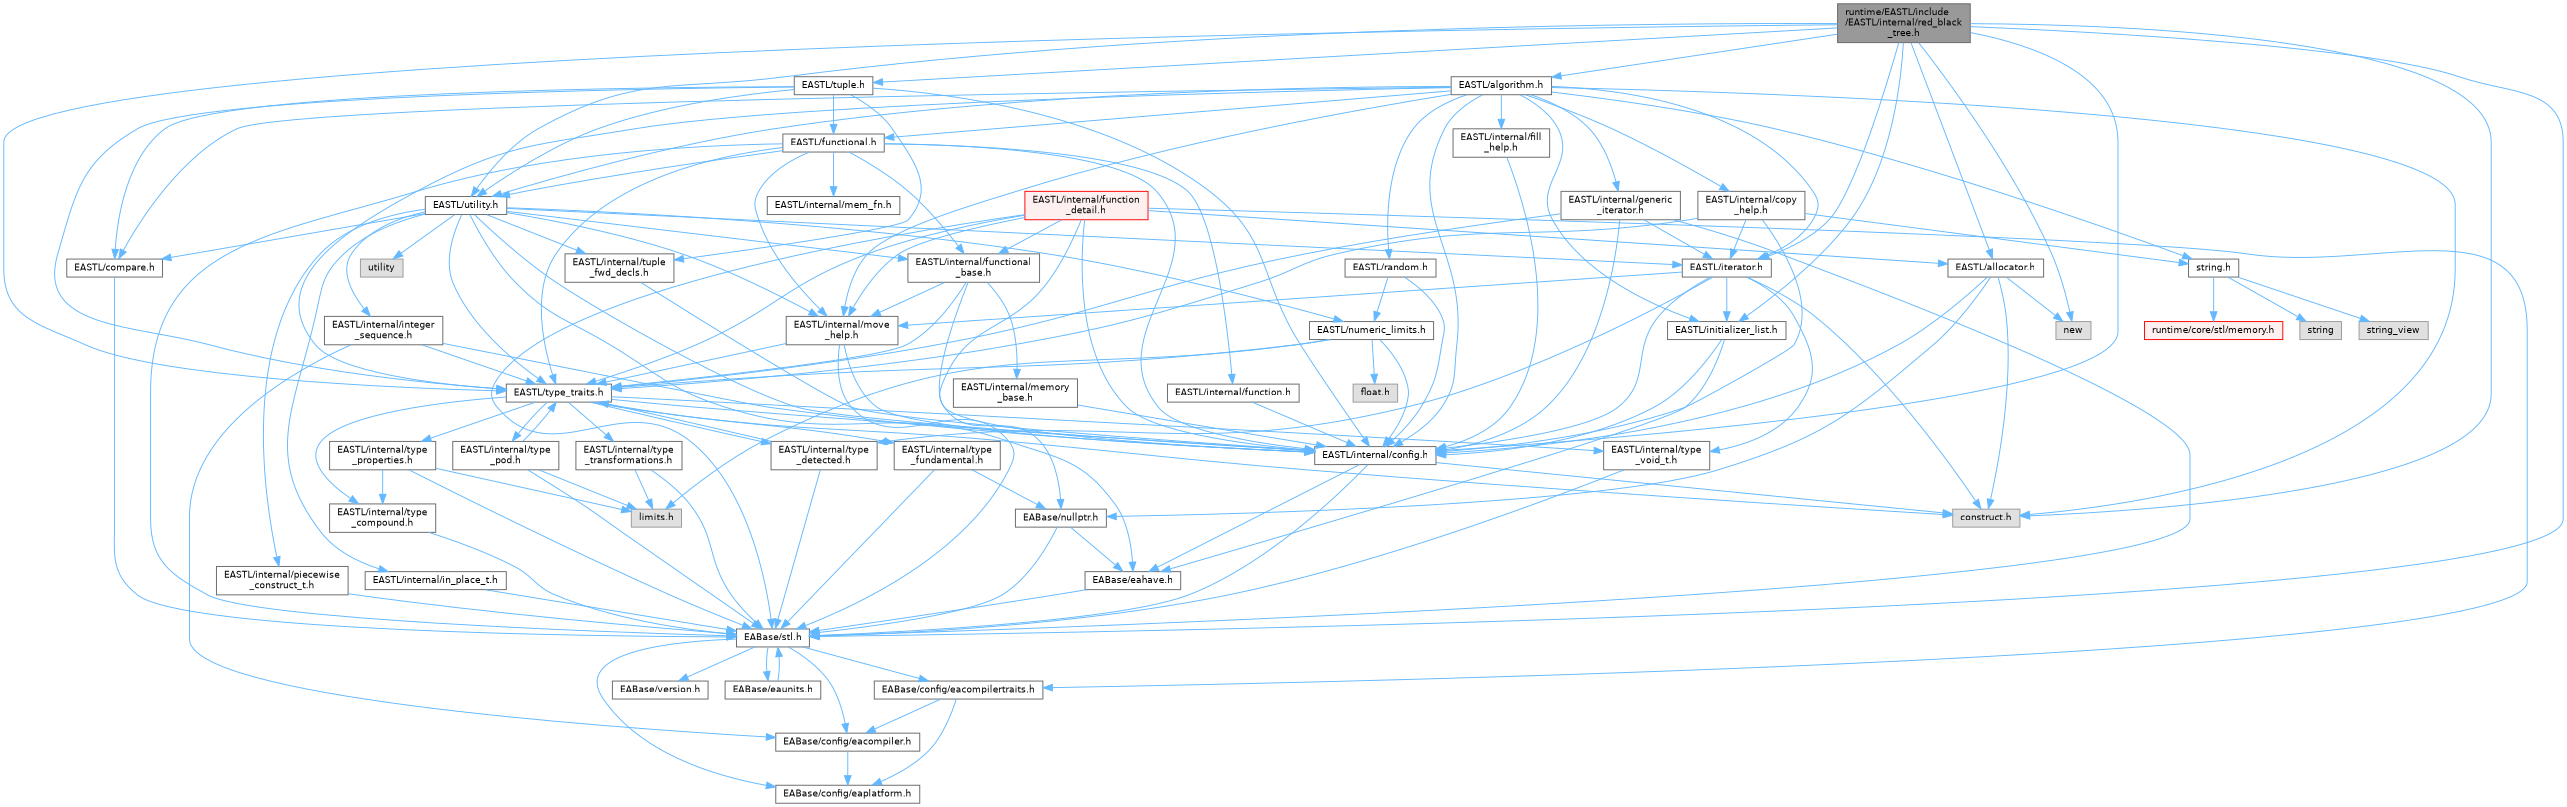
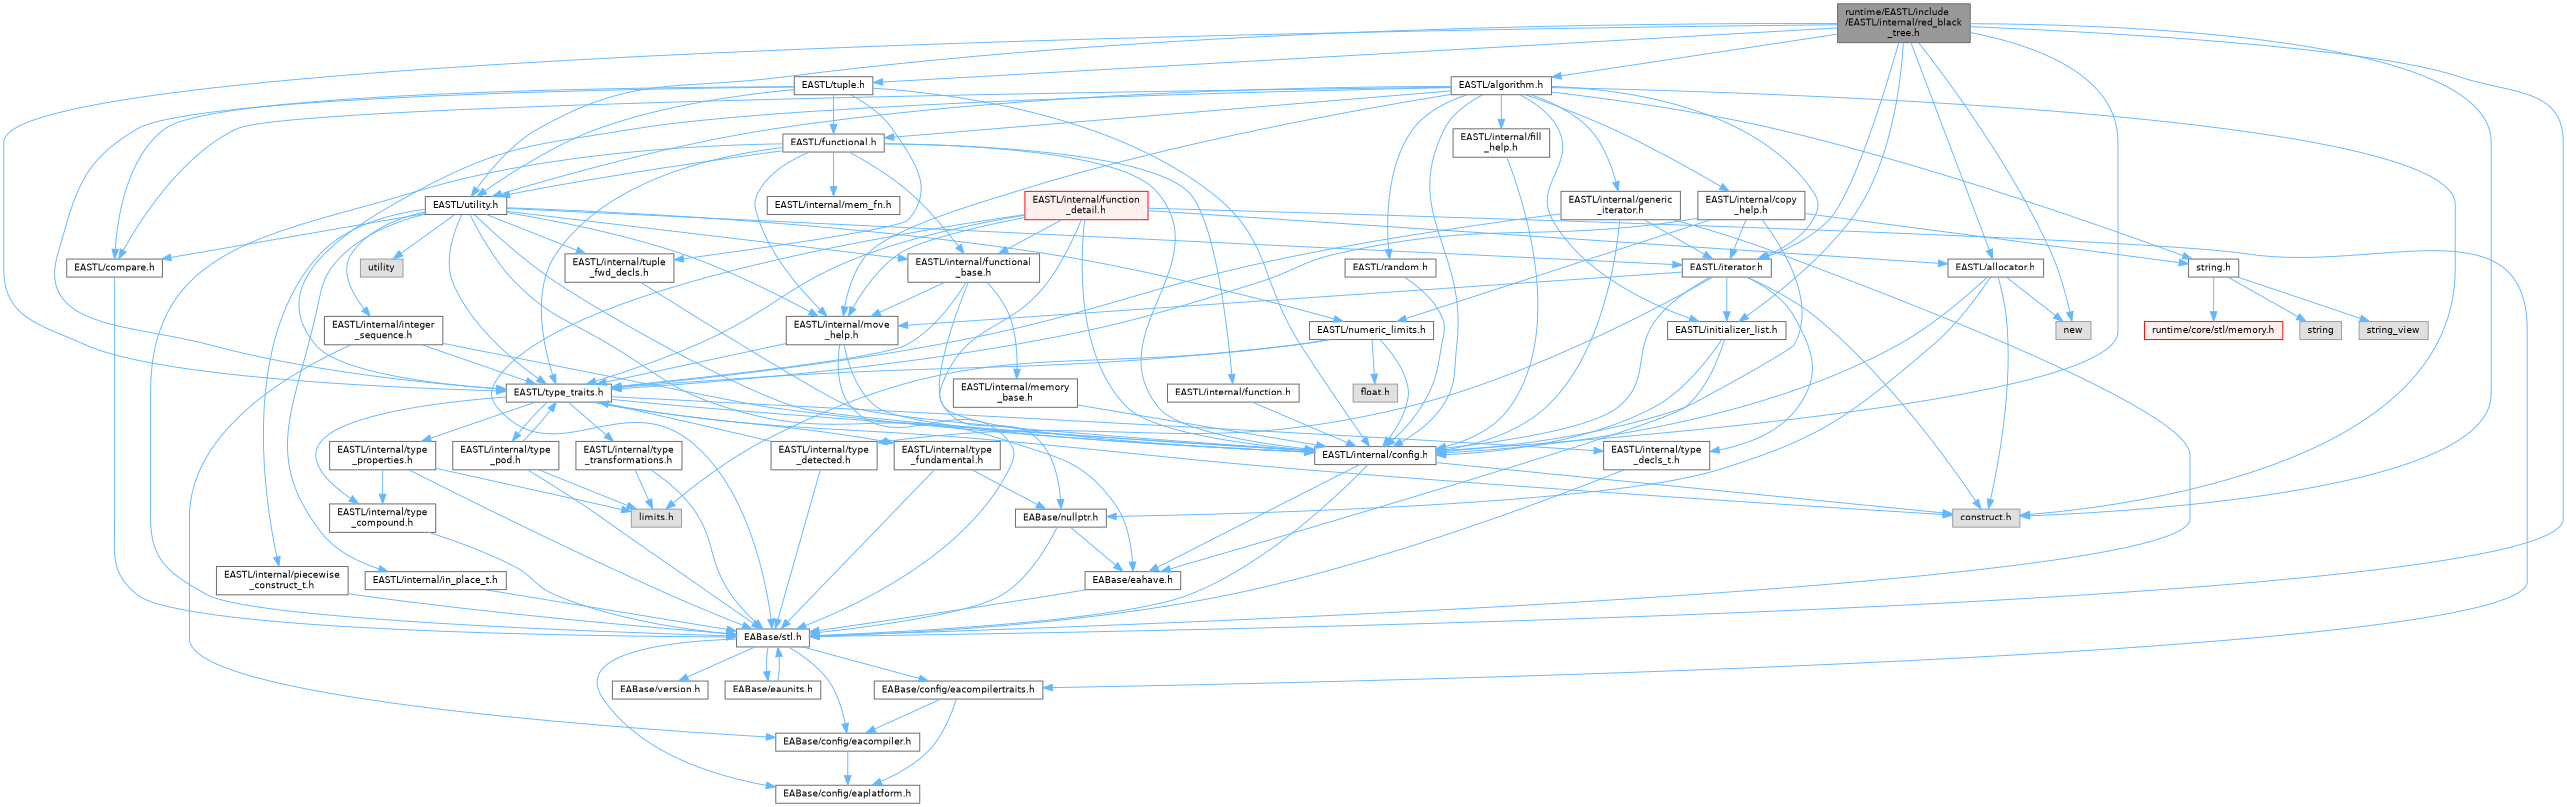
(1381, 299) -> (1558, 269)
(676, 422) -> none
(1657, 456) -> (1657, 456)
